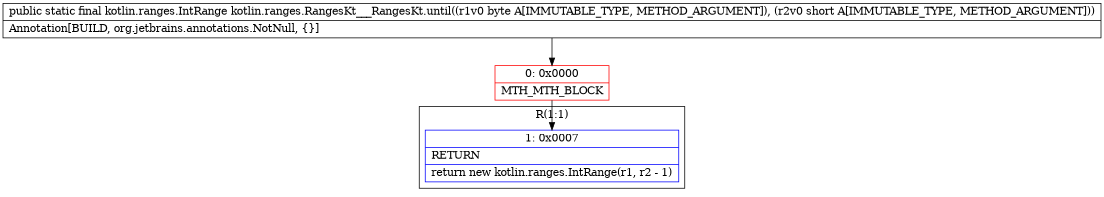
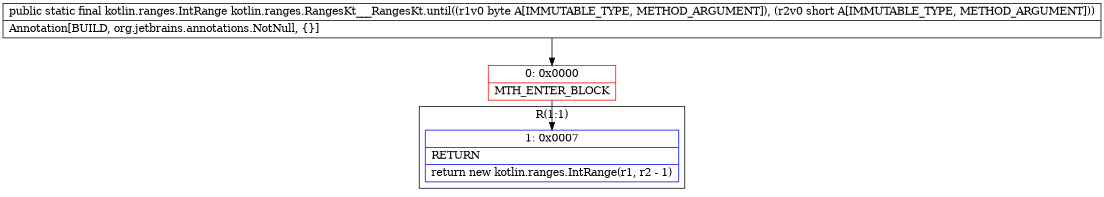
(552, 91) -> (552, 91)
